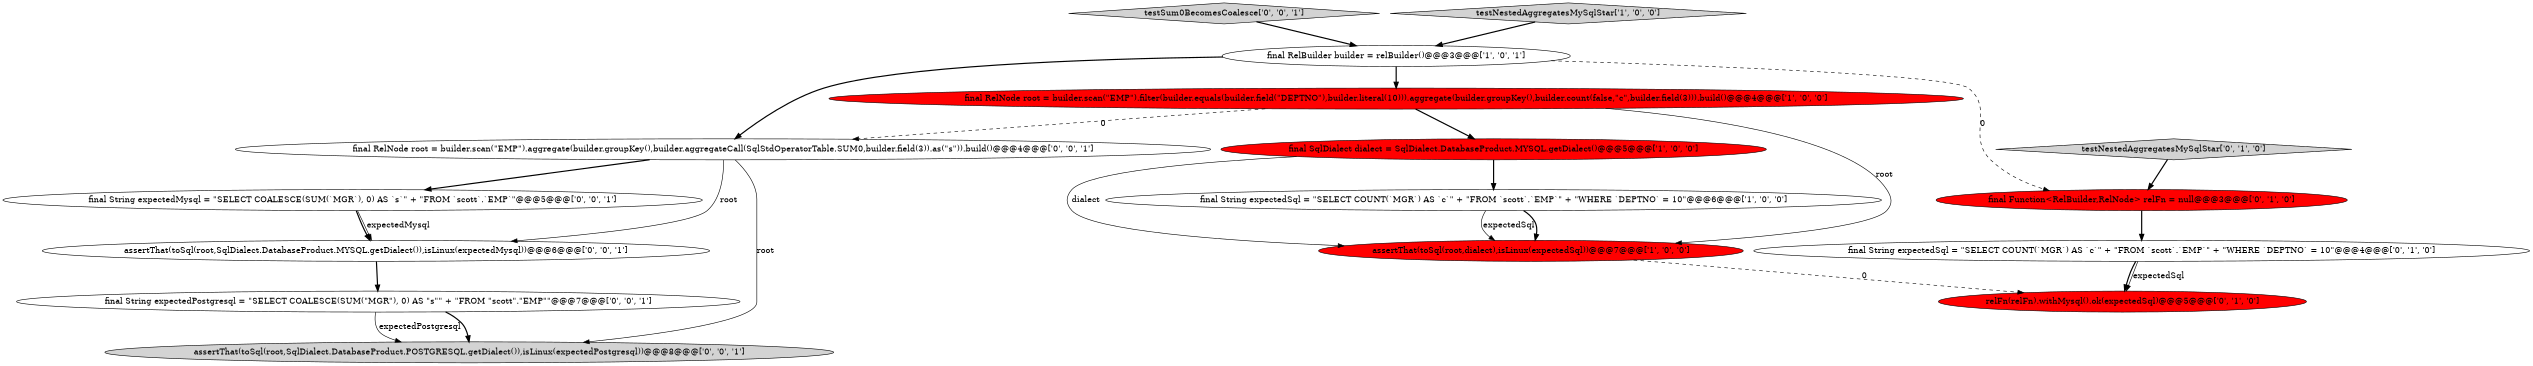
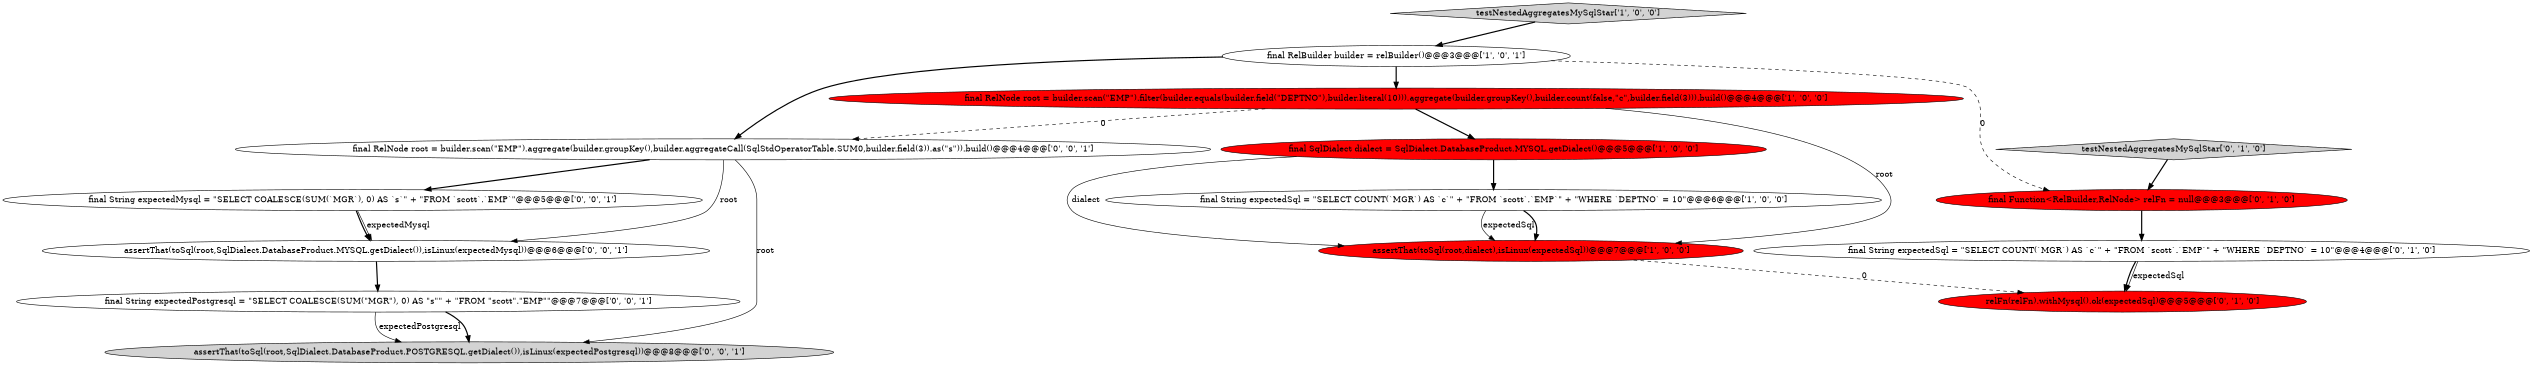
(1224, 13) -> none
